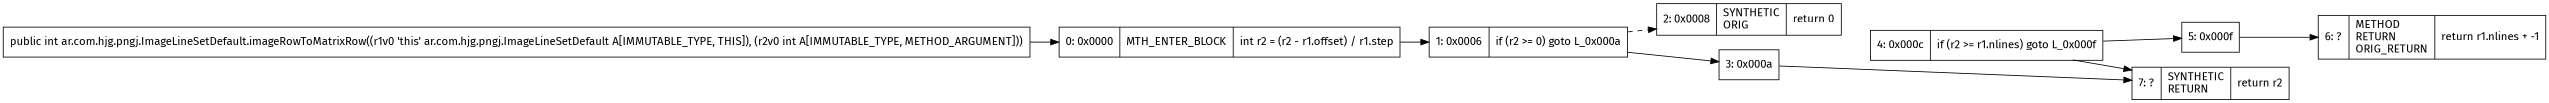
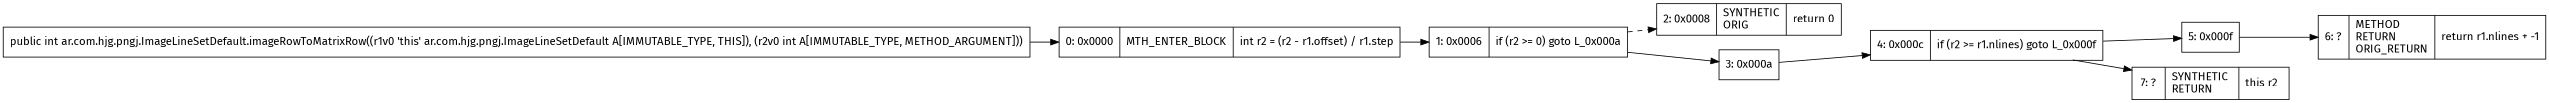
(1951, 73) -> (1820, 59)
(2260, 83) -> (2262, 83)
